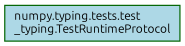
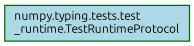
(92, 23) -> (97, 23)
